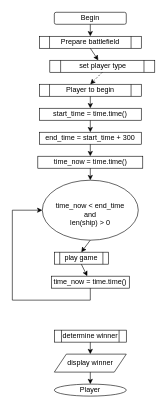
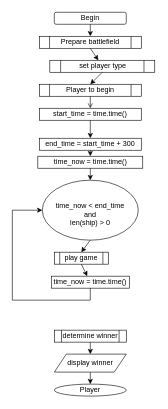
(98, 77) -> (98, 77)
(90, 102) -> (90, 104)
(90, 138) -> (90, 144)
